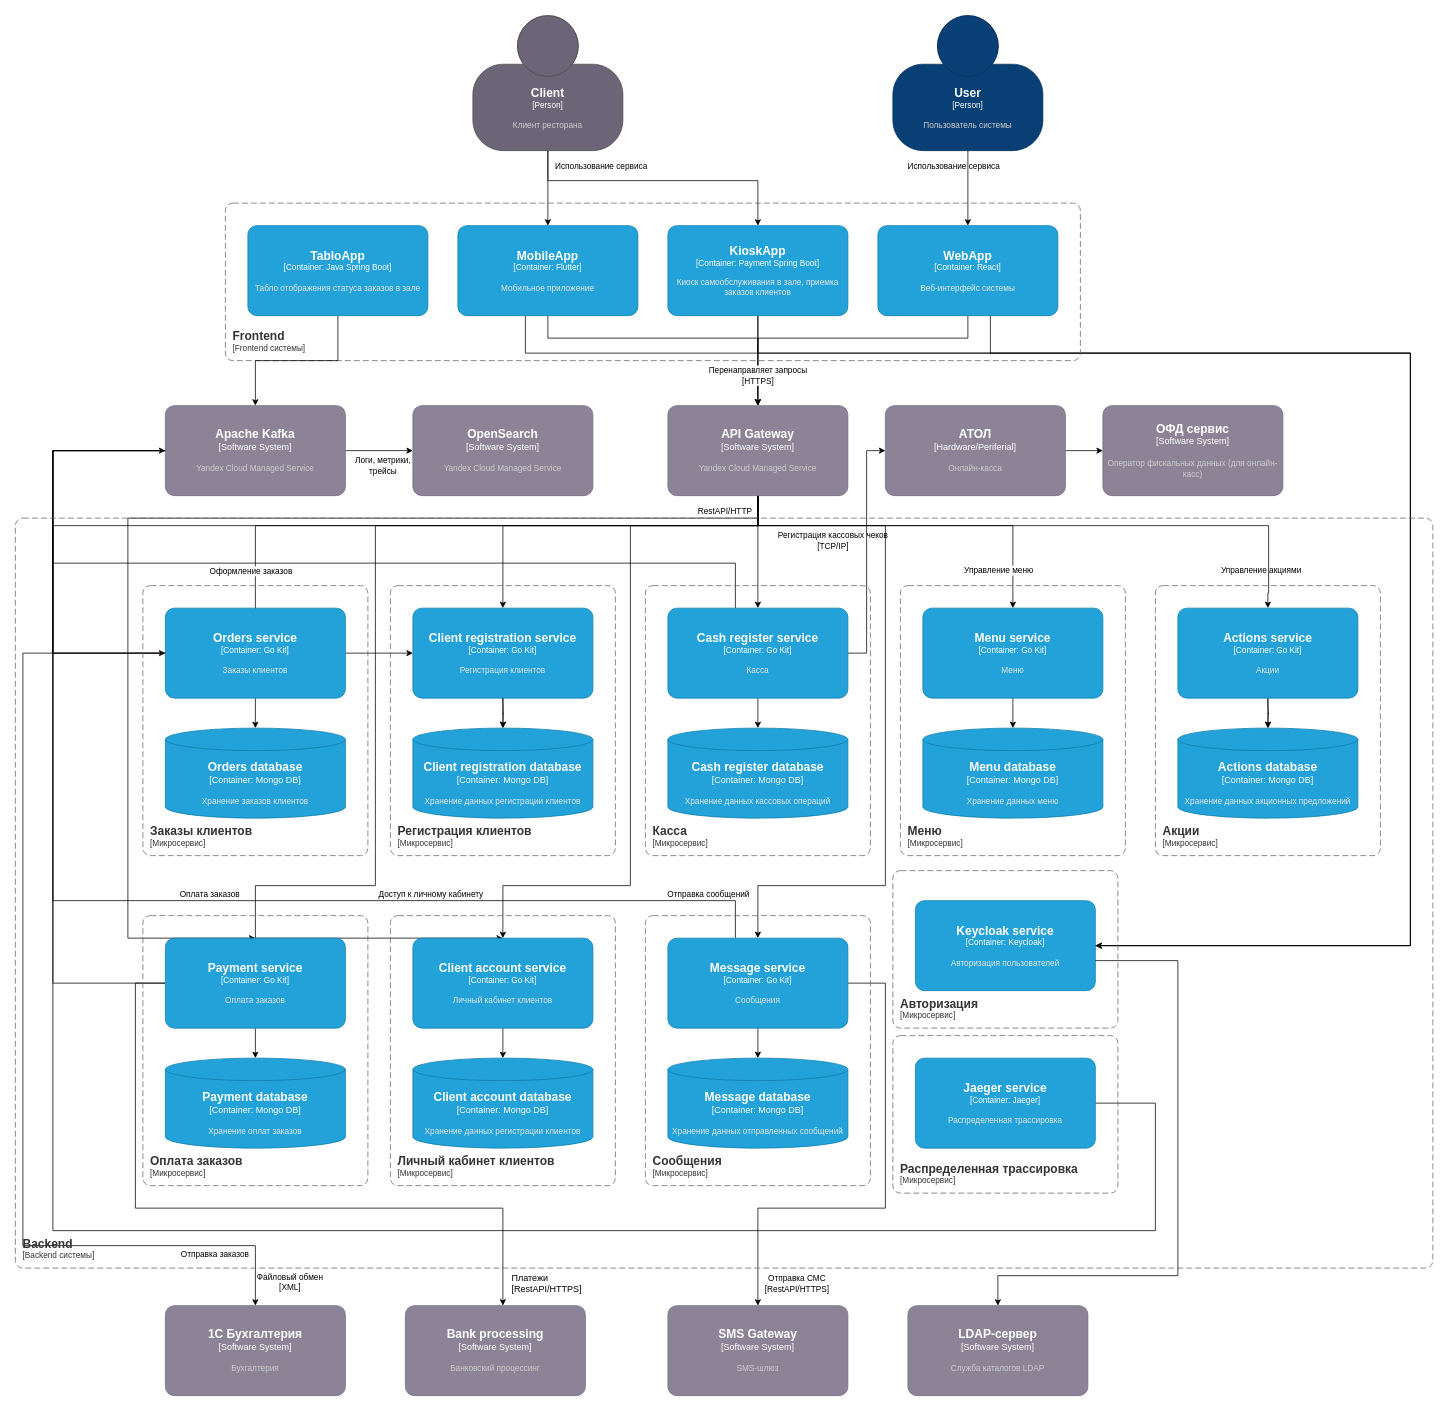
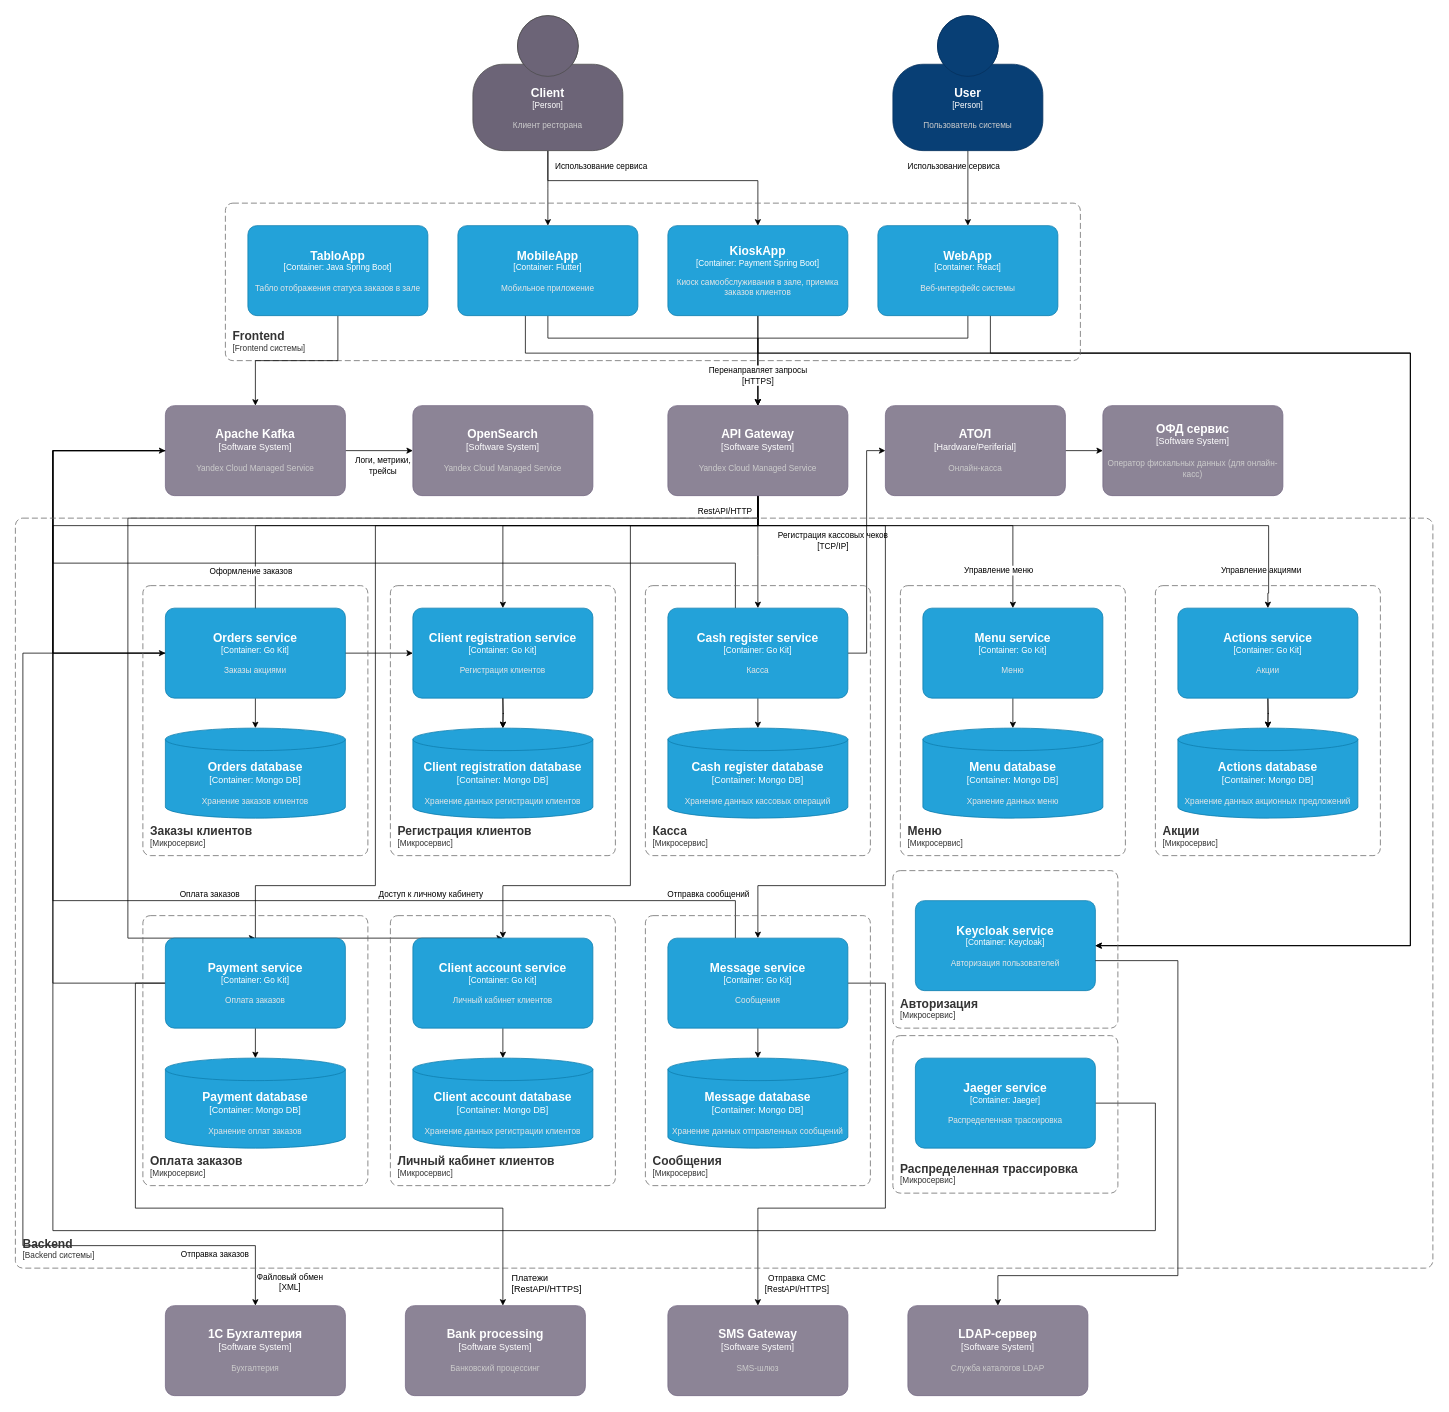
(255, 653) -> (255, 653)
